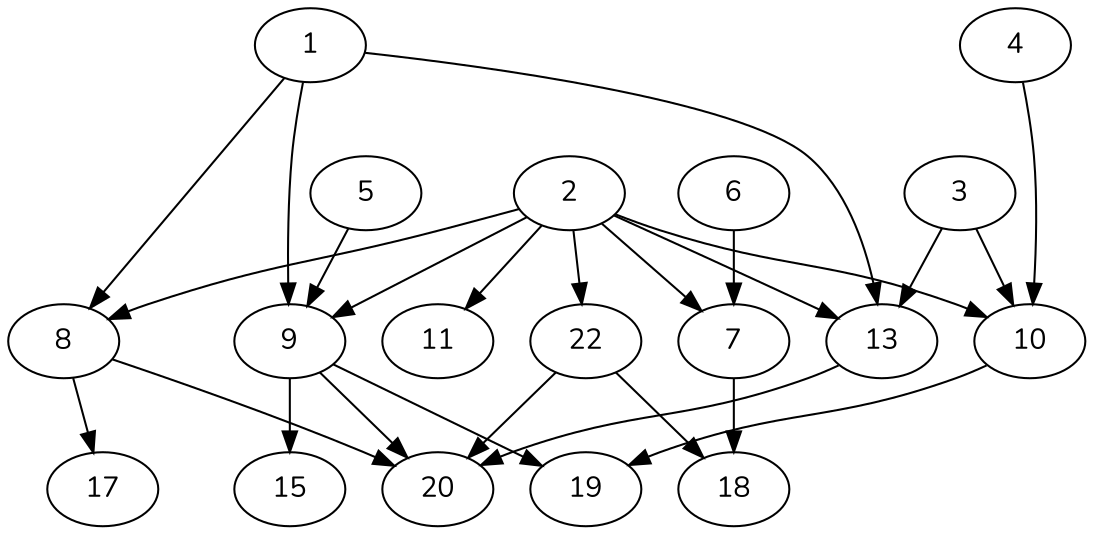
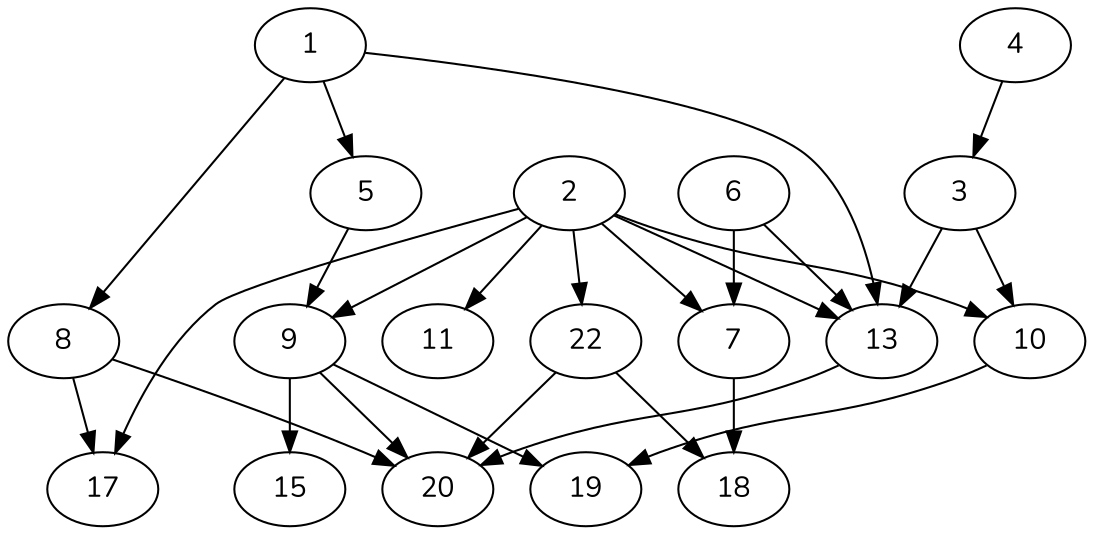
(290, 182) -> (334, 109)
(1035, 182) -> (992, 109)
none -> (789, 249)
(313, 260) -> (289, 275)
